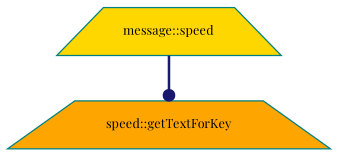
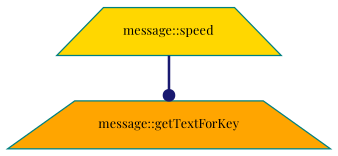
(169, 125) -> (169, 125)
